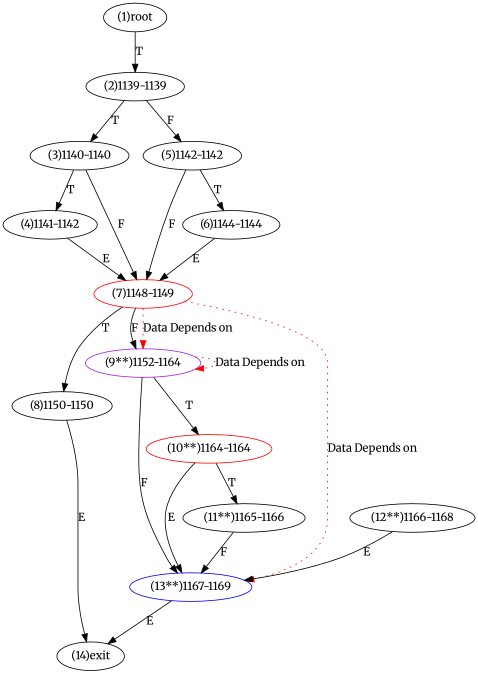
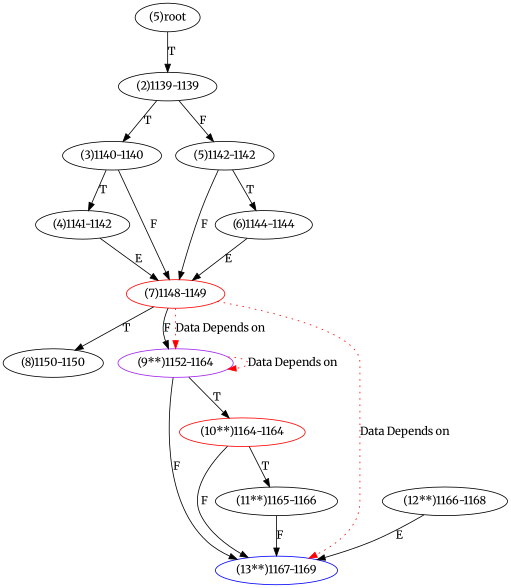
(135, 17) -> (168, 17)
(172, 518) -> (205, 501)
(91, 656) -> none
